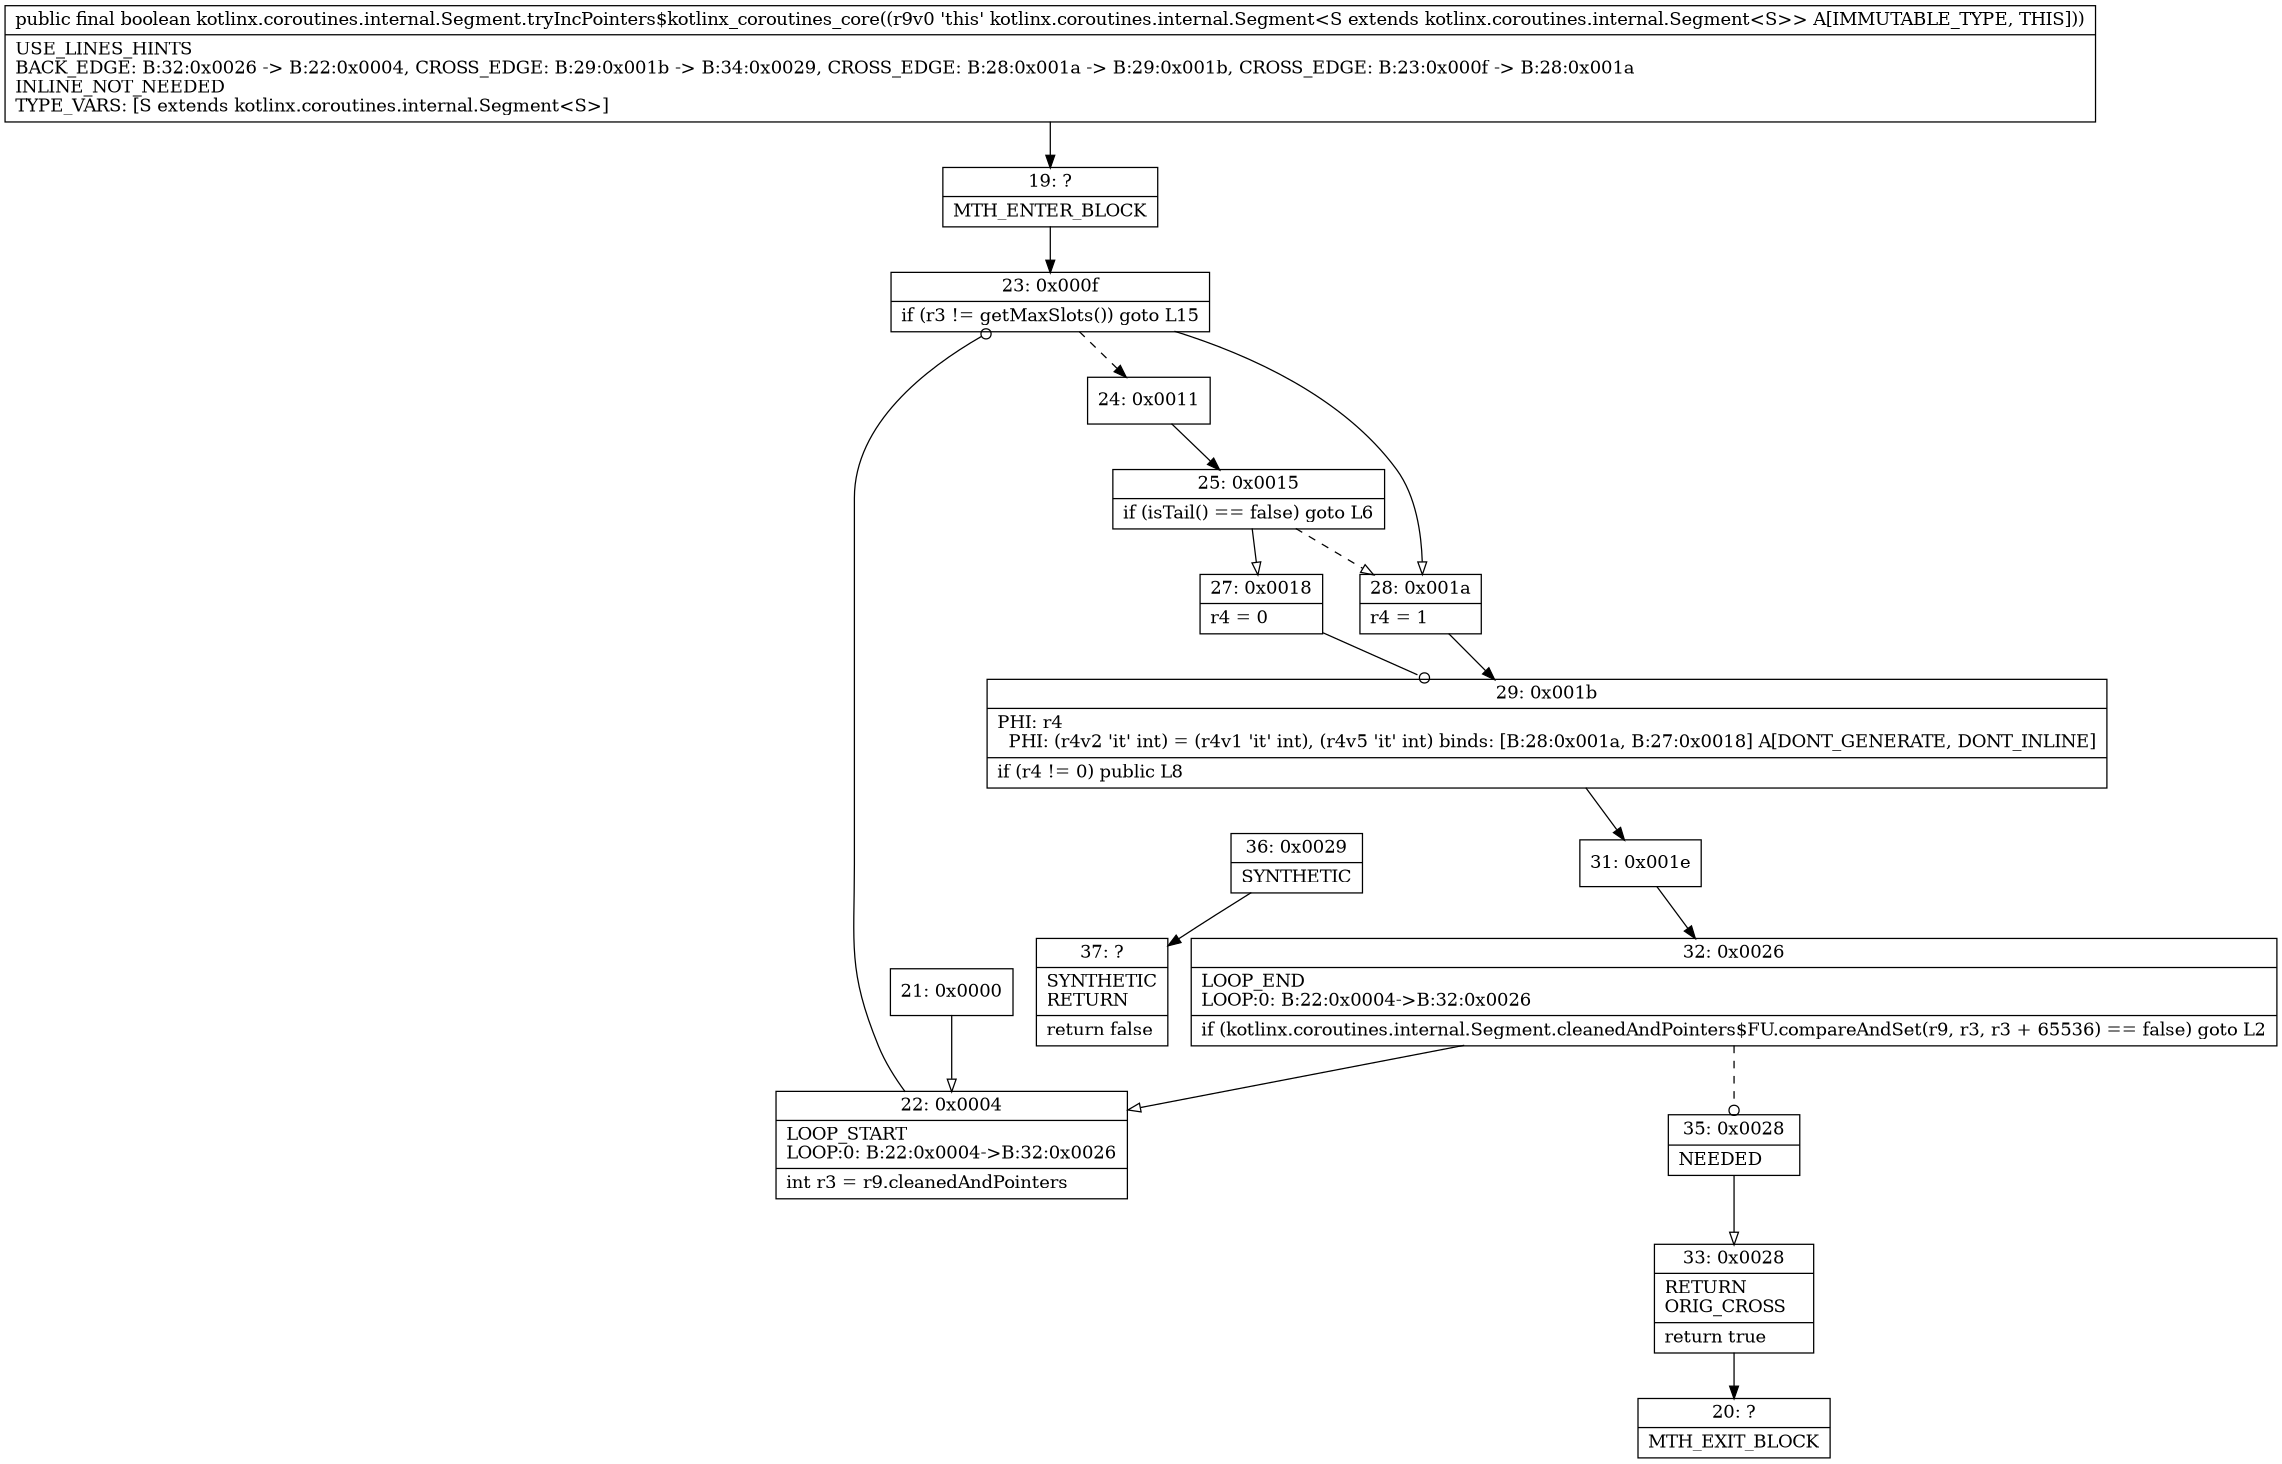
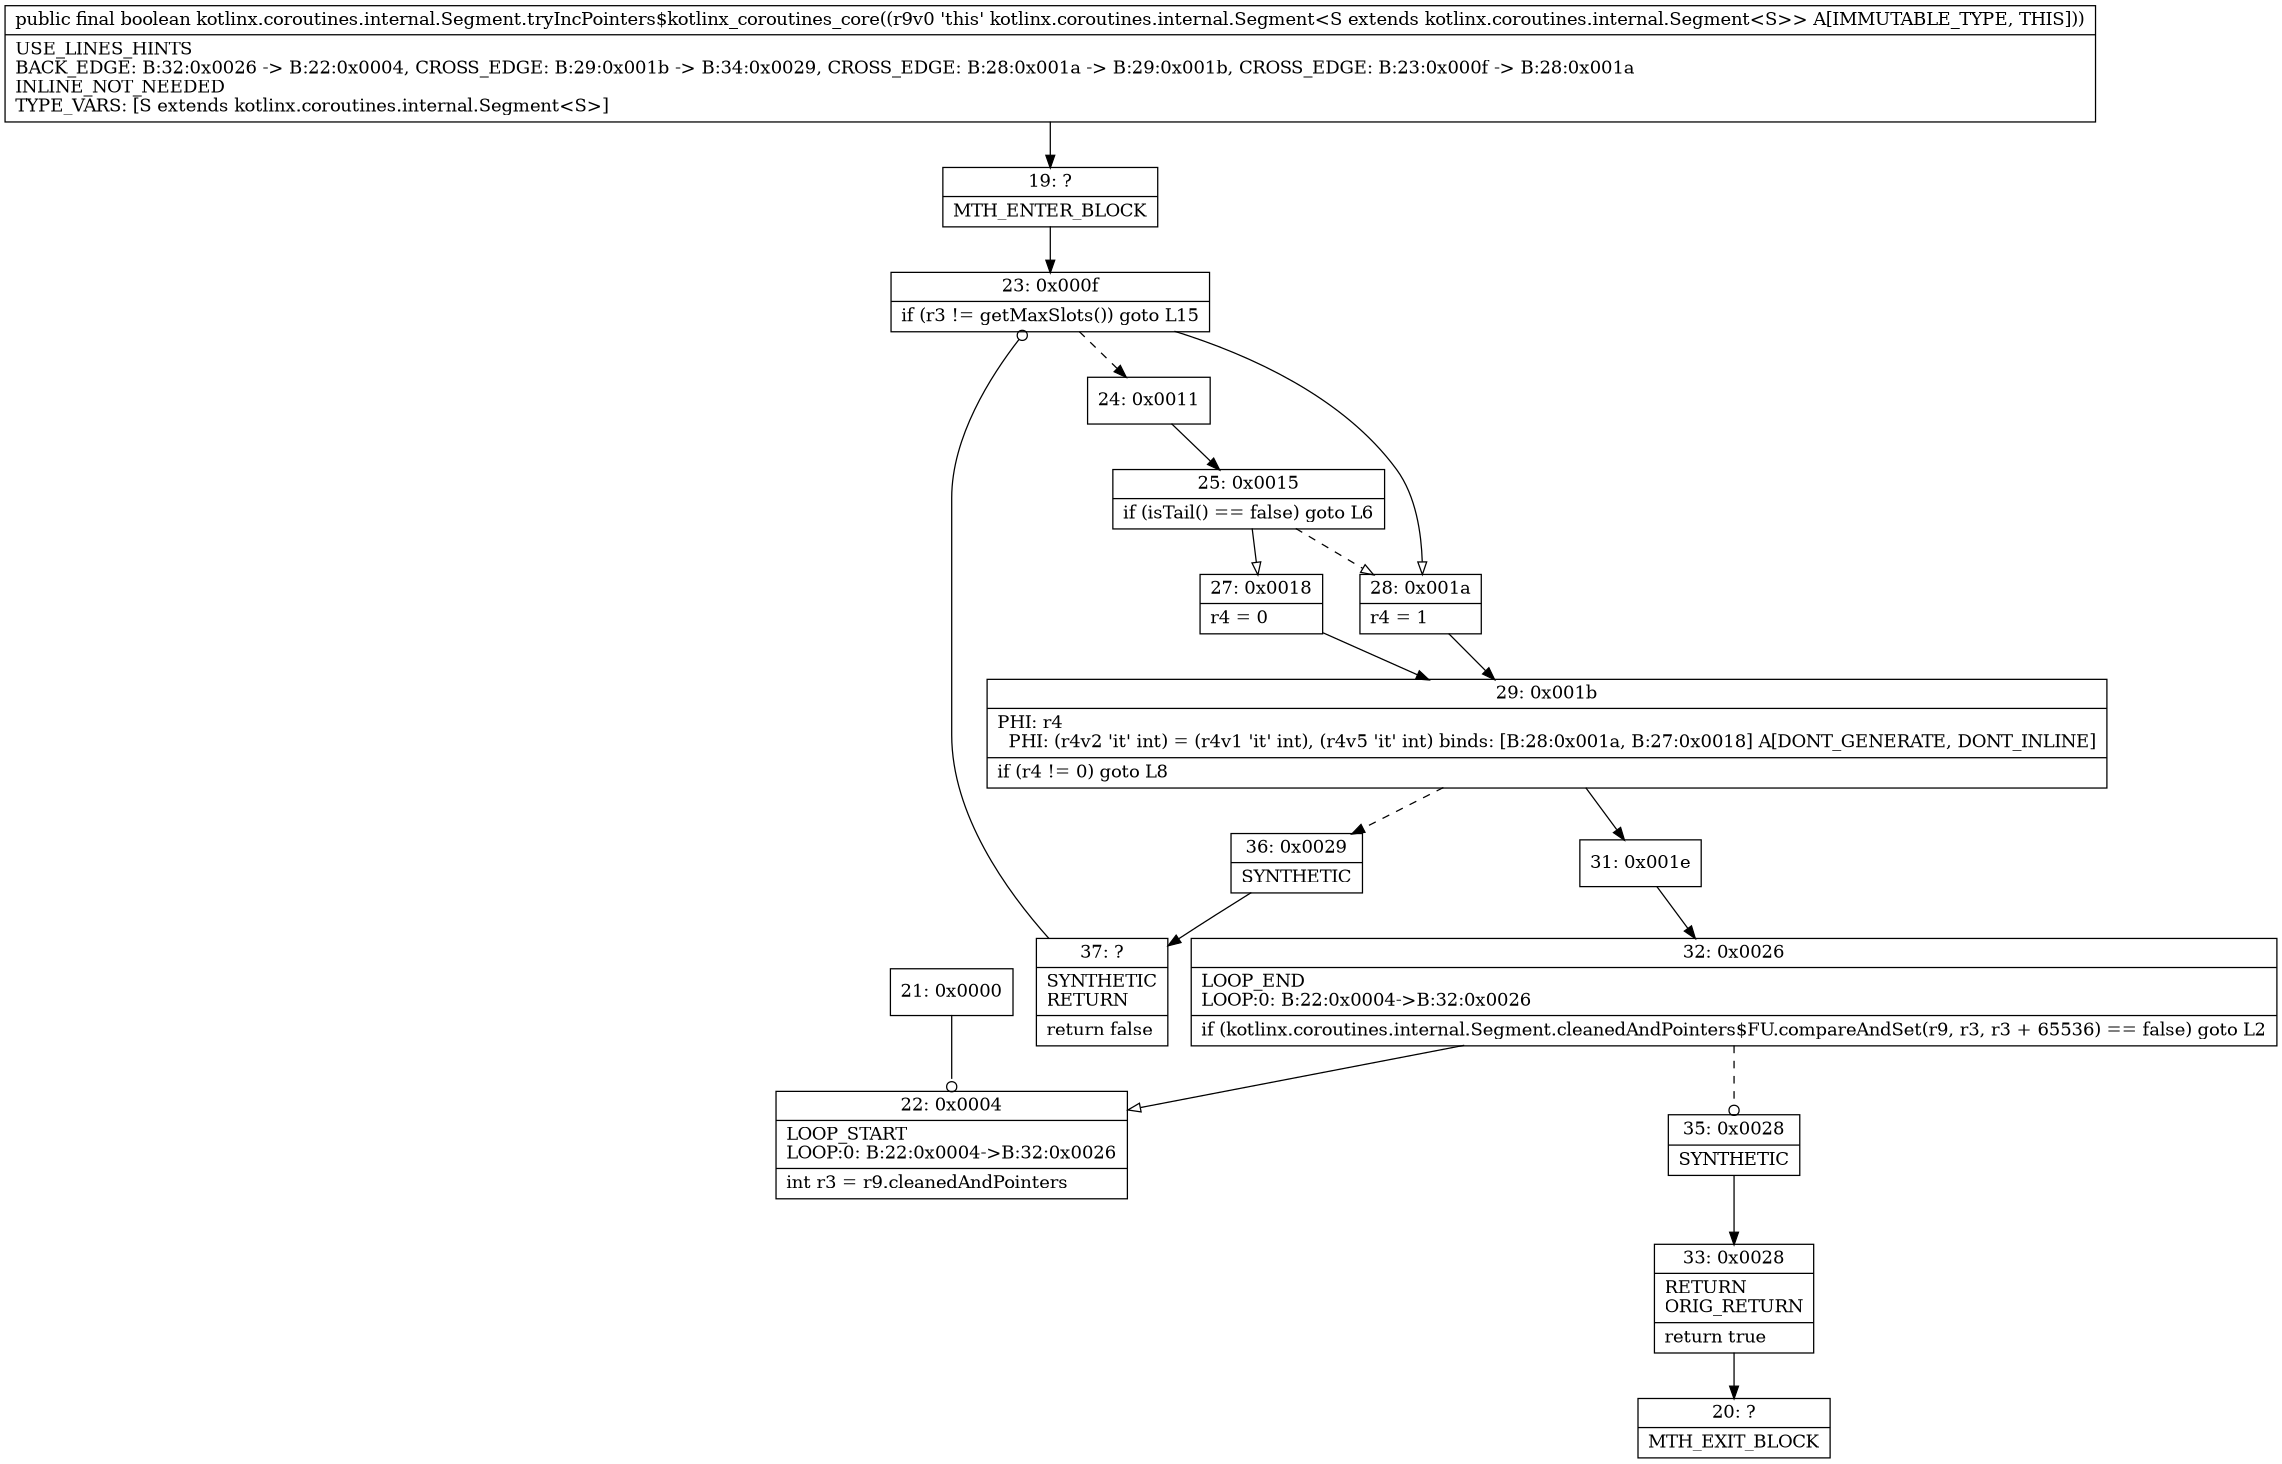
(1370, 654) -> (1370, 654)
(854, 693) -> (952, 644)
(1091, 772) -> (1083, 772)
none -> (1403, 808)
(952, 1047) -> (952, 1047)
(1721, 1160) -> (1734, 1160)
(1734, 1204) -> (1734, 1204)
(1726, 1307) -> (1734, 1307)
